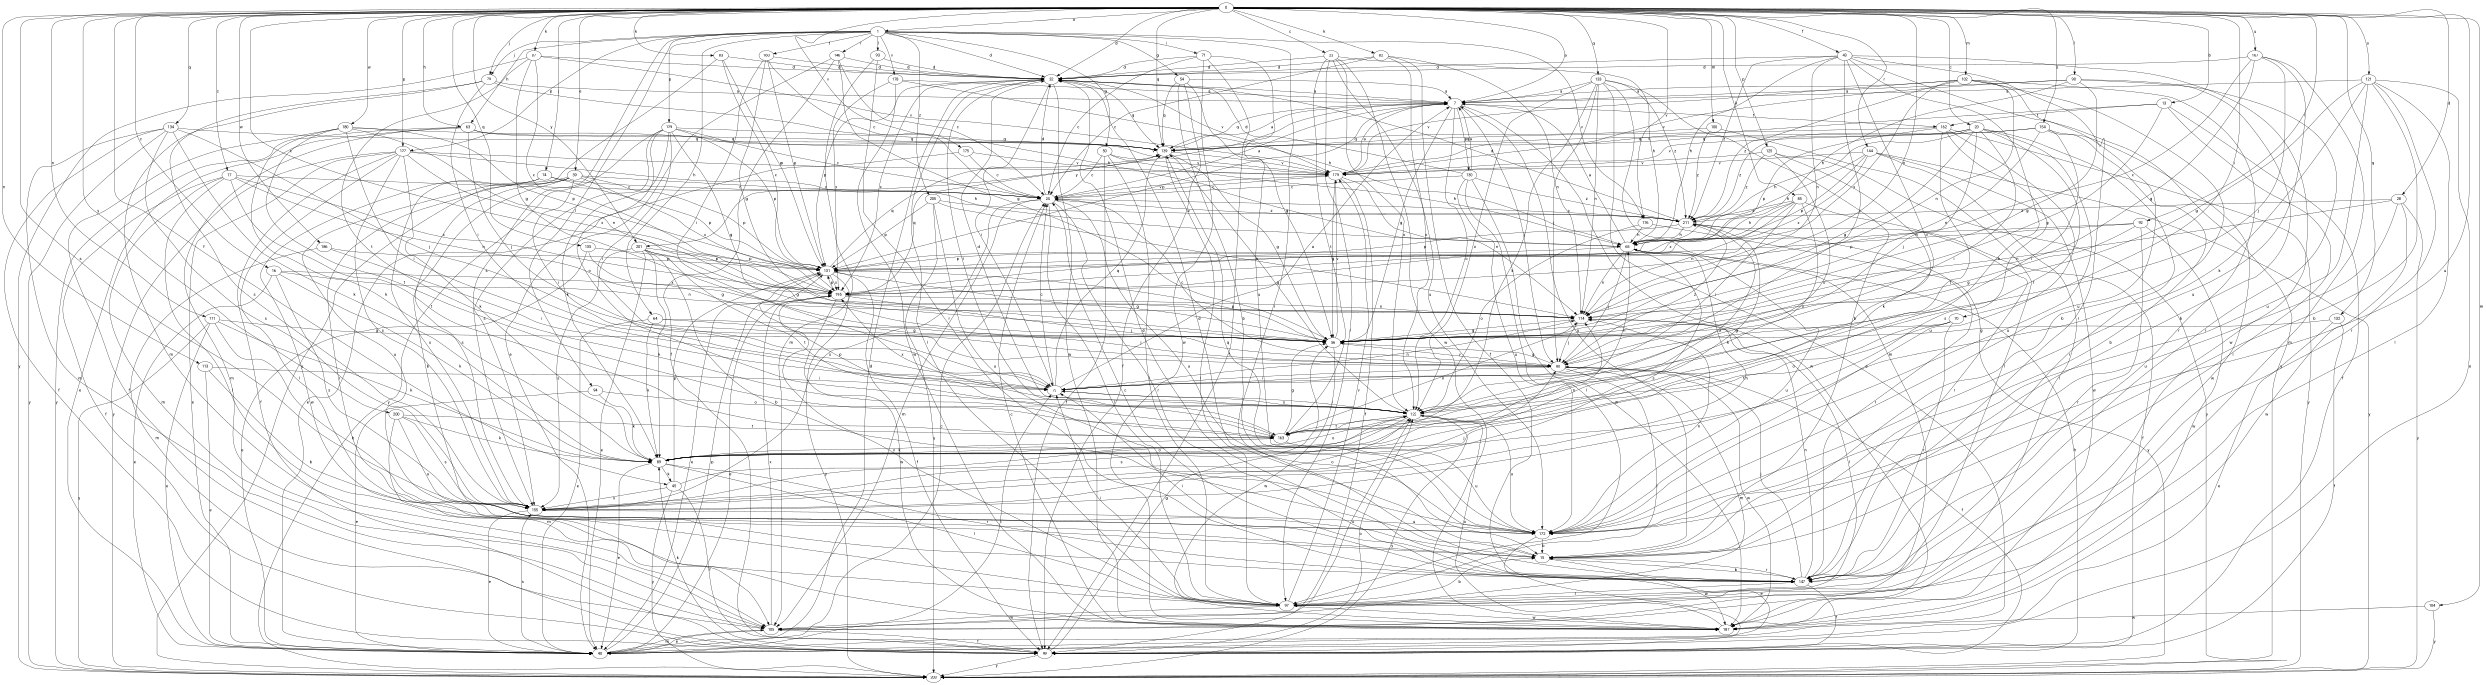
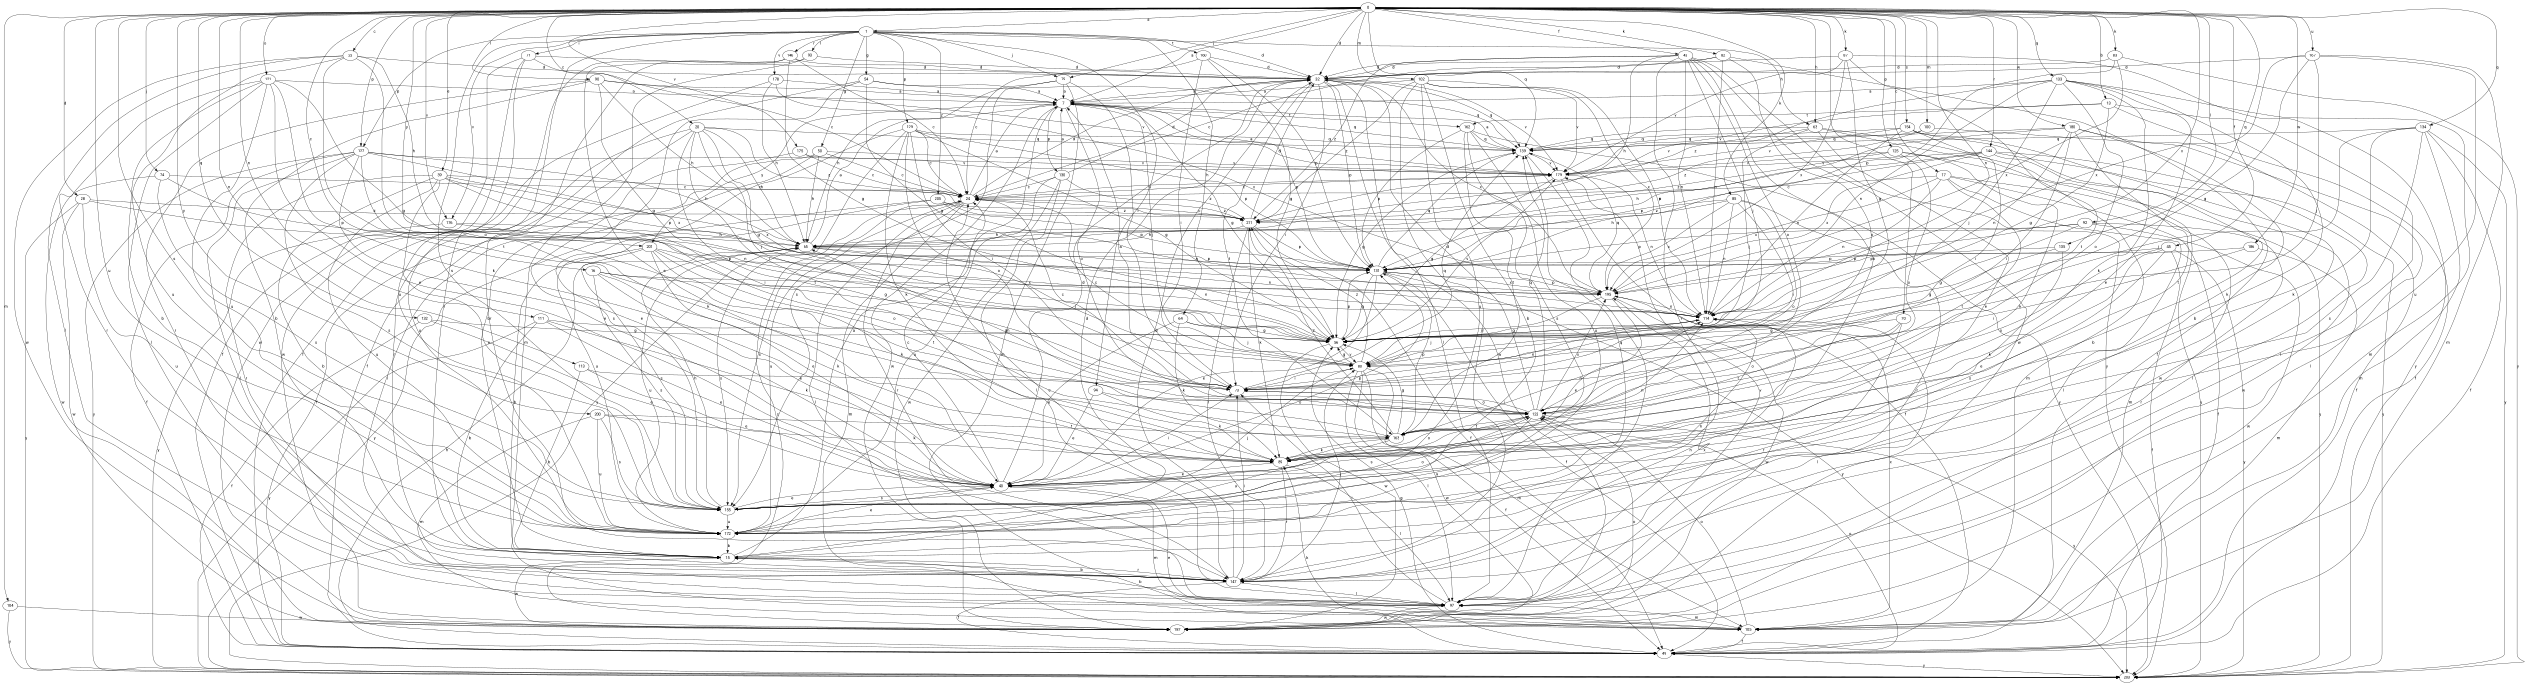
(666, 473) -> (1725, 422)
